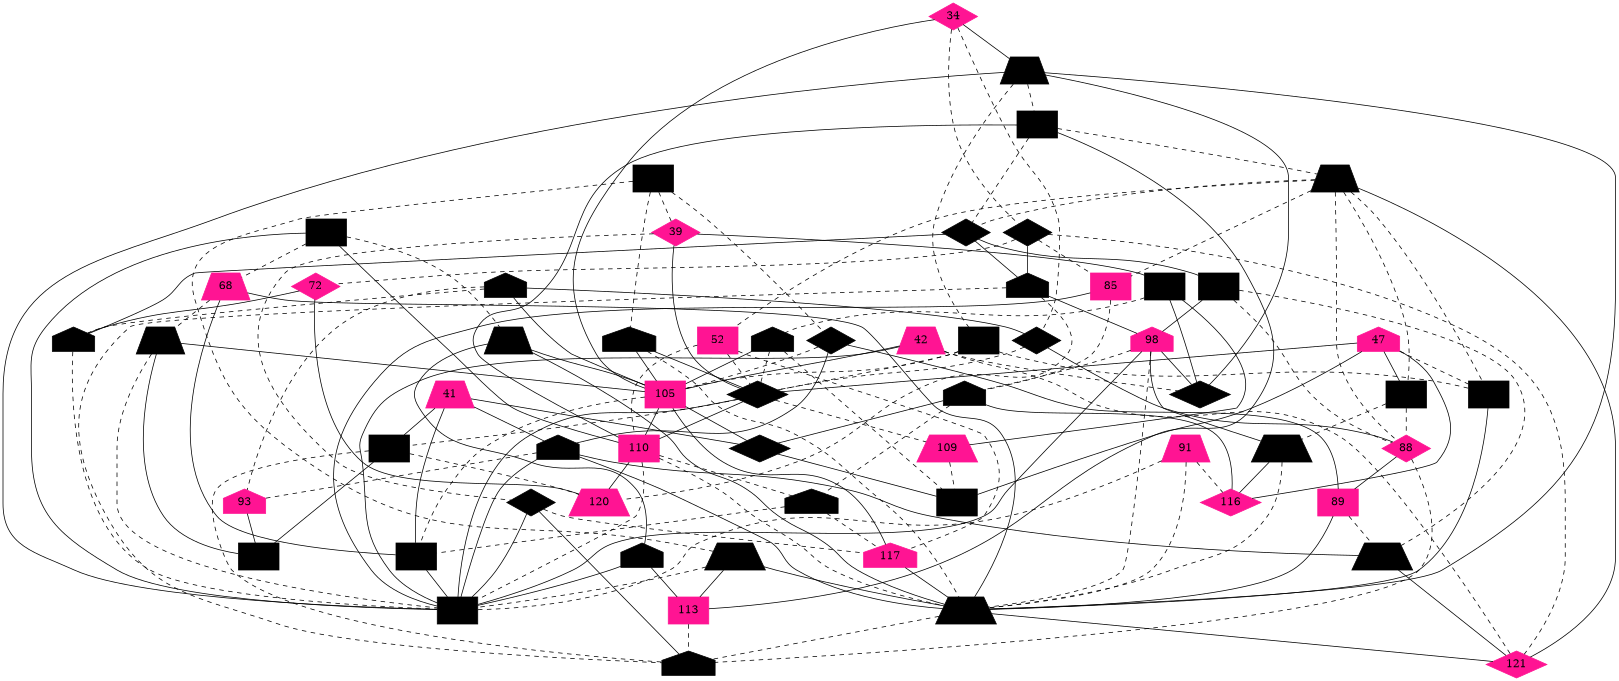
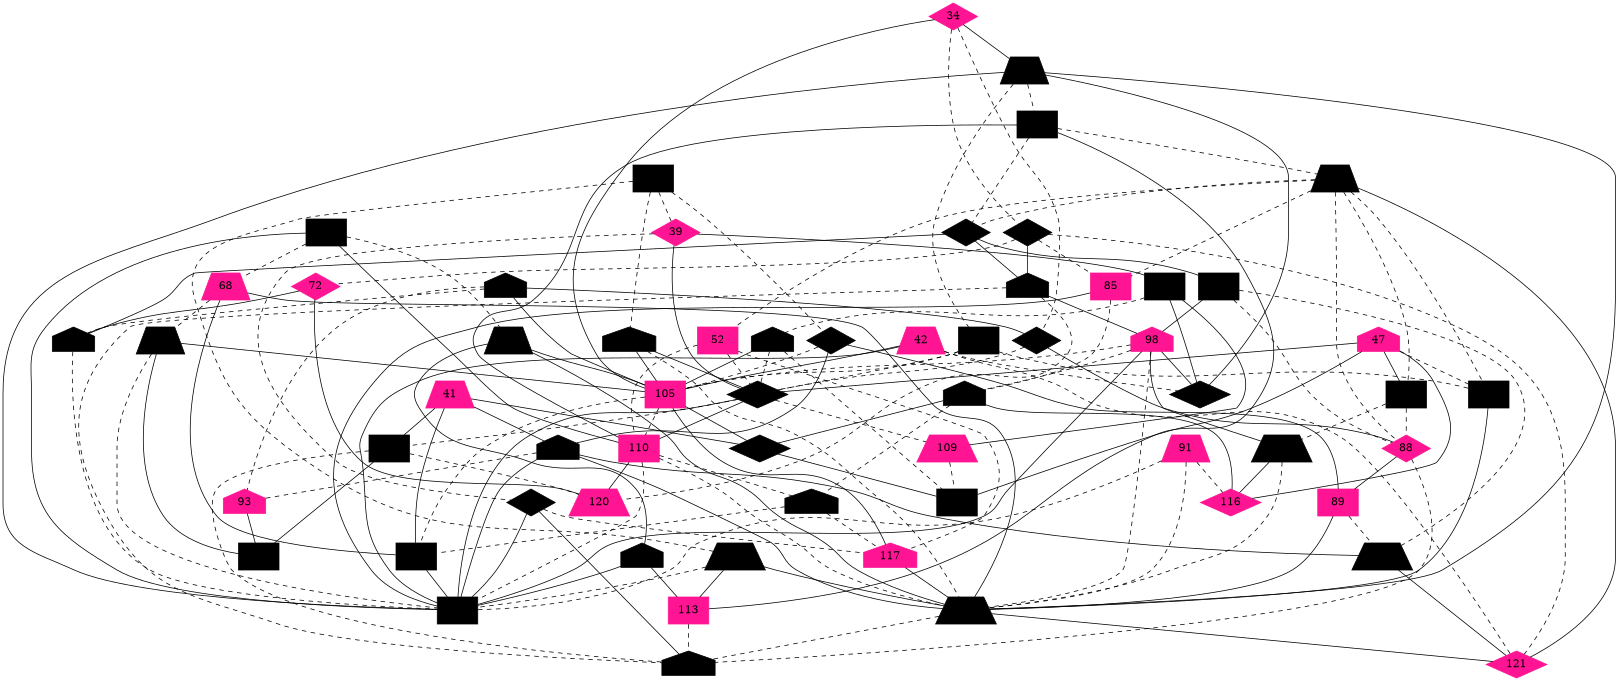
none -> (1009, 360)
(653, 419) -> (653, 419)
